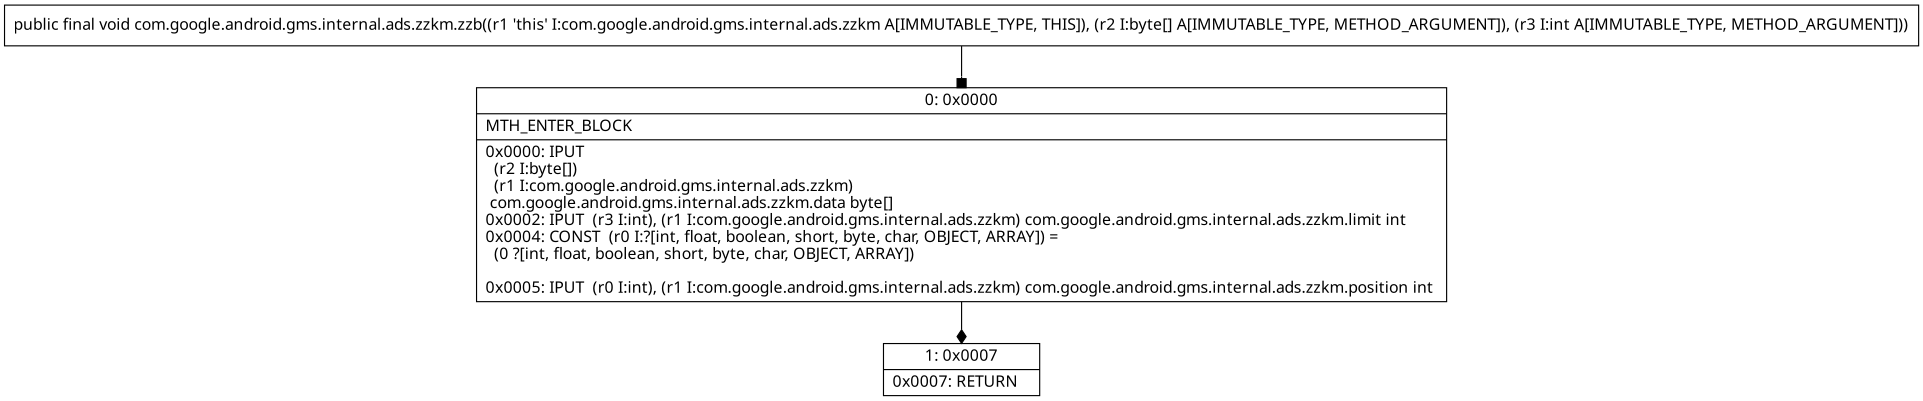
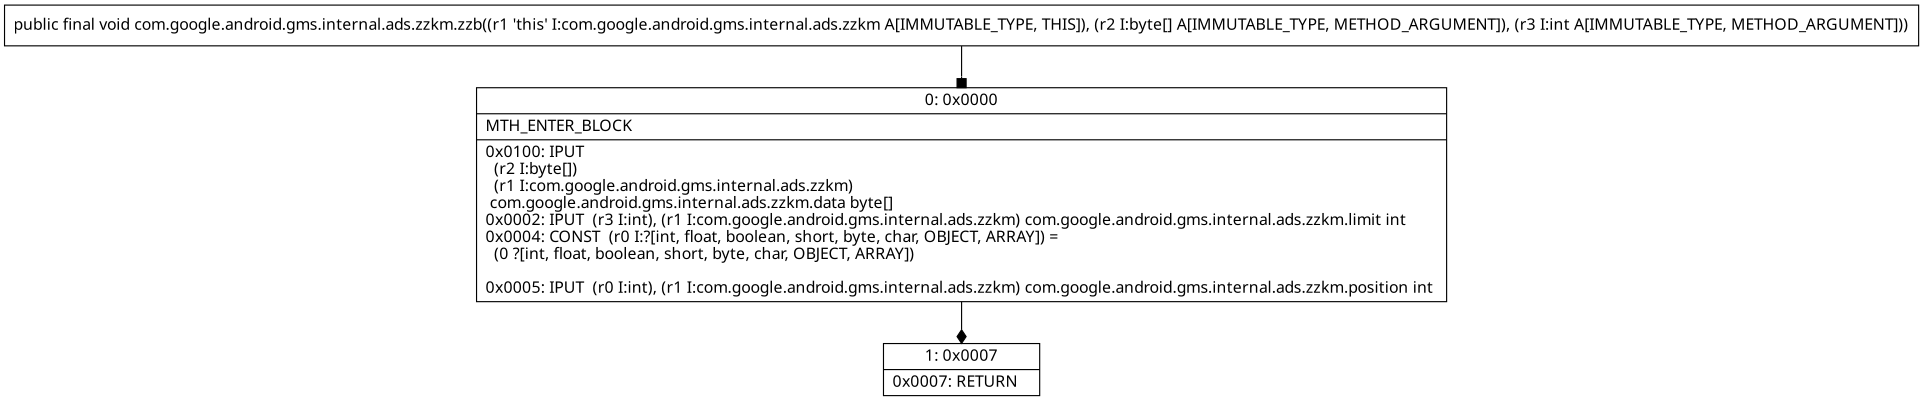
(539, 152) -> (539, 152)
